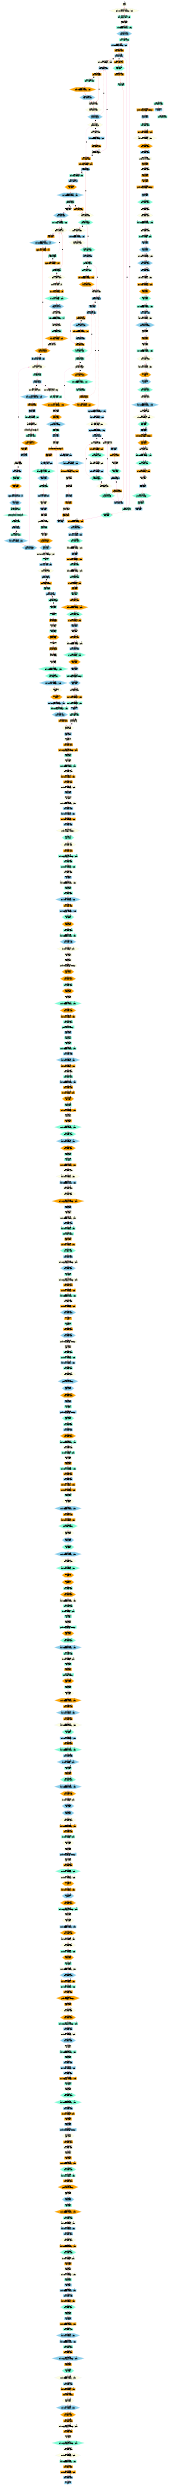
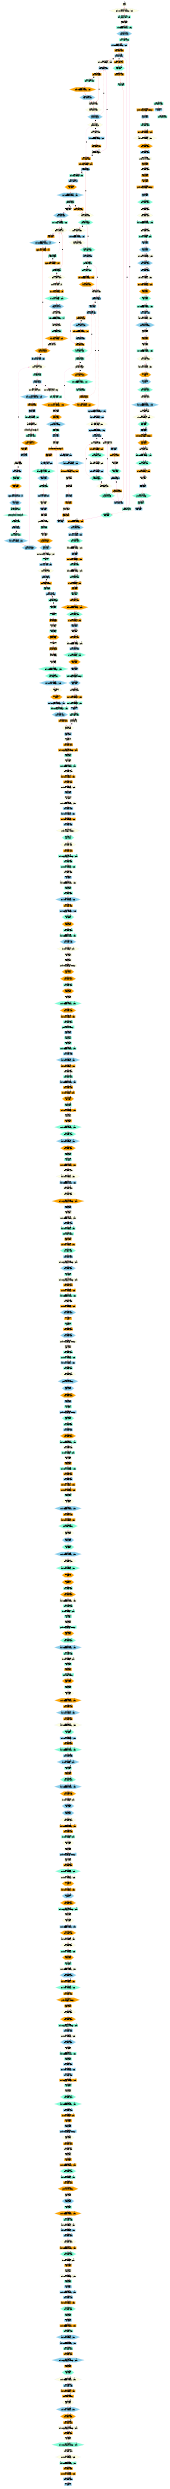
(68, 1987) -> (68, 1987)
